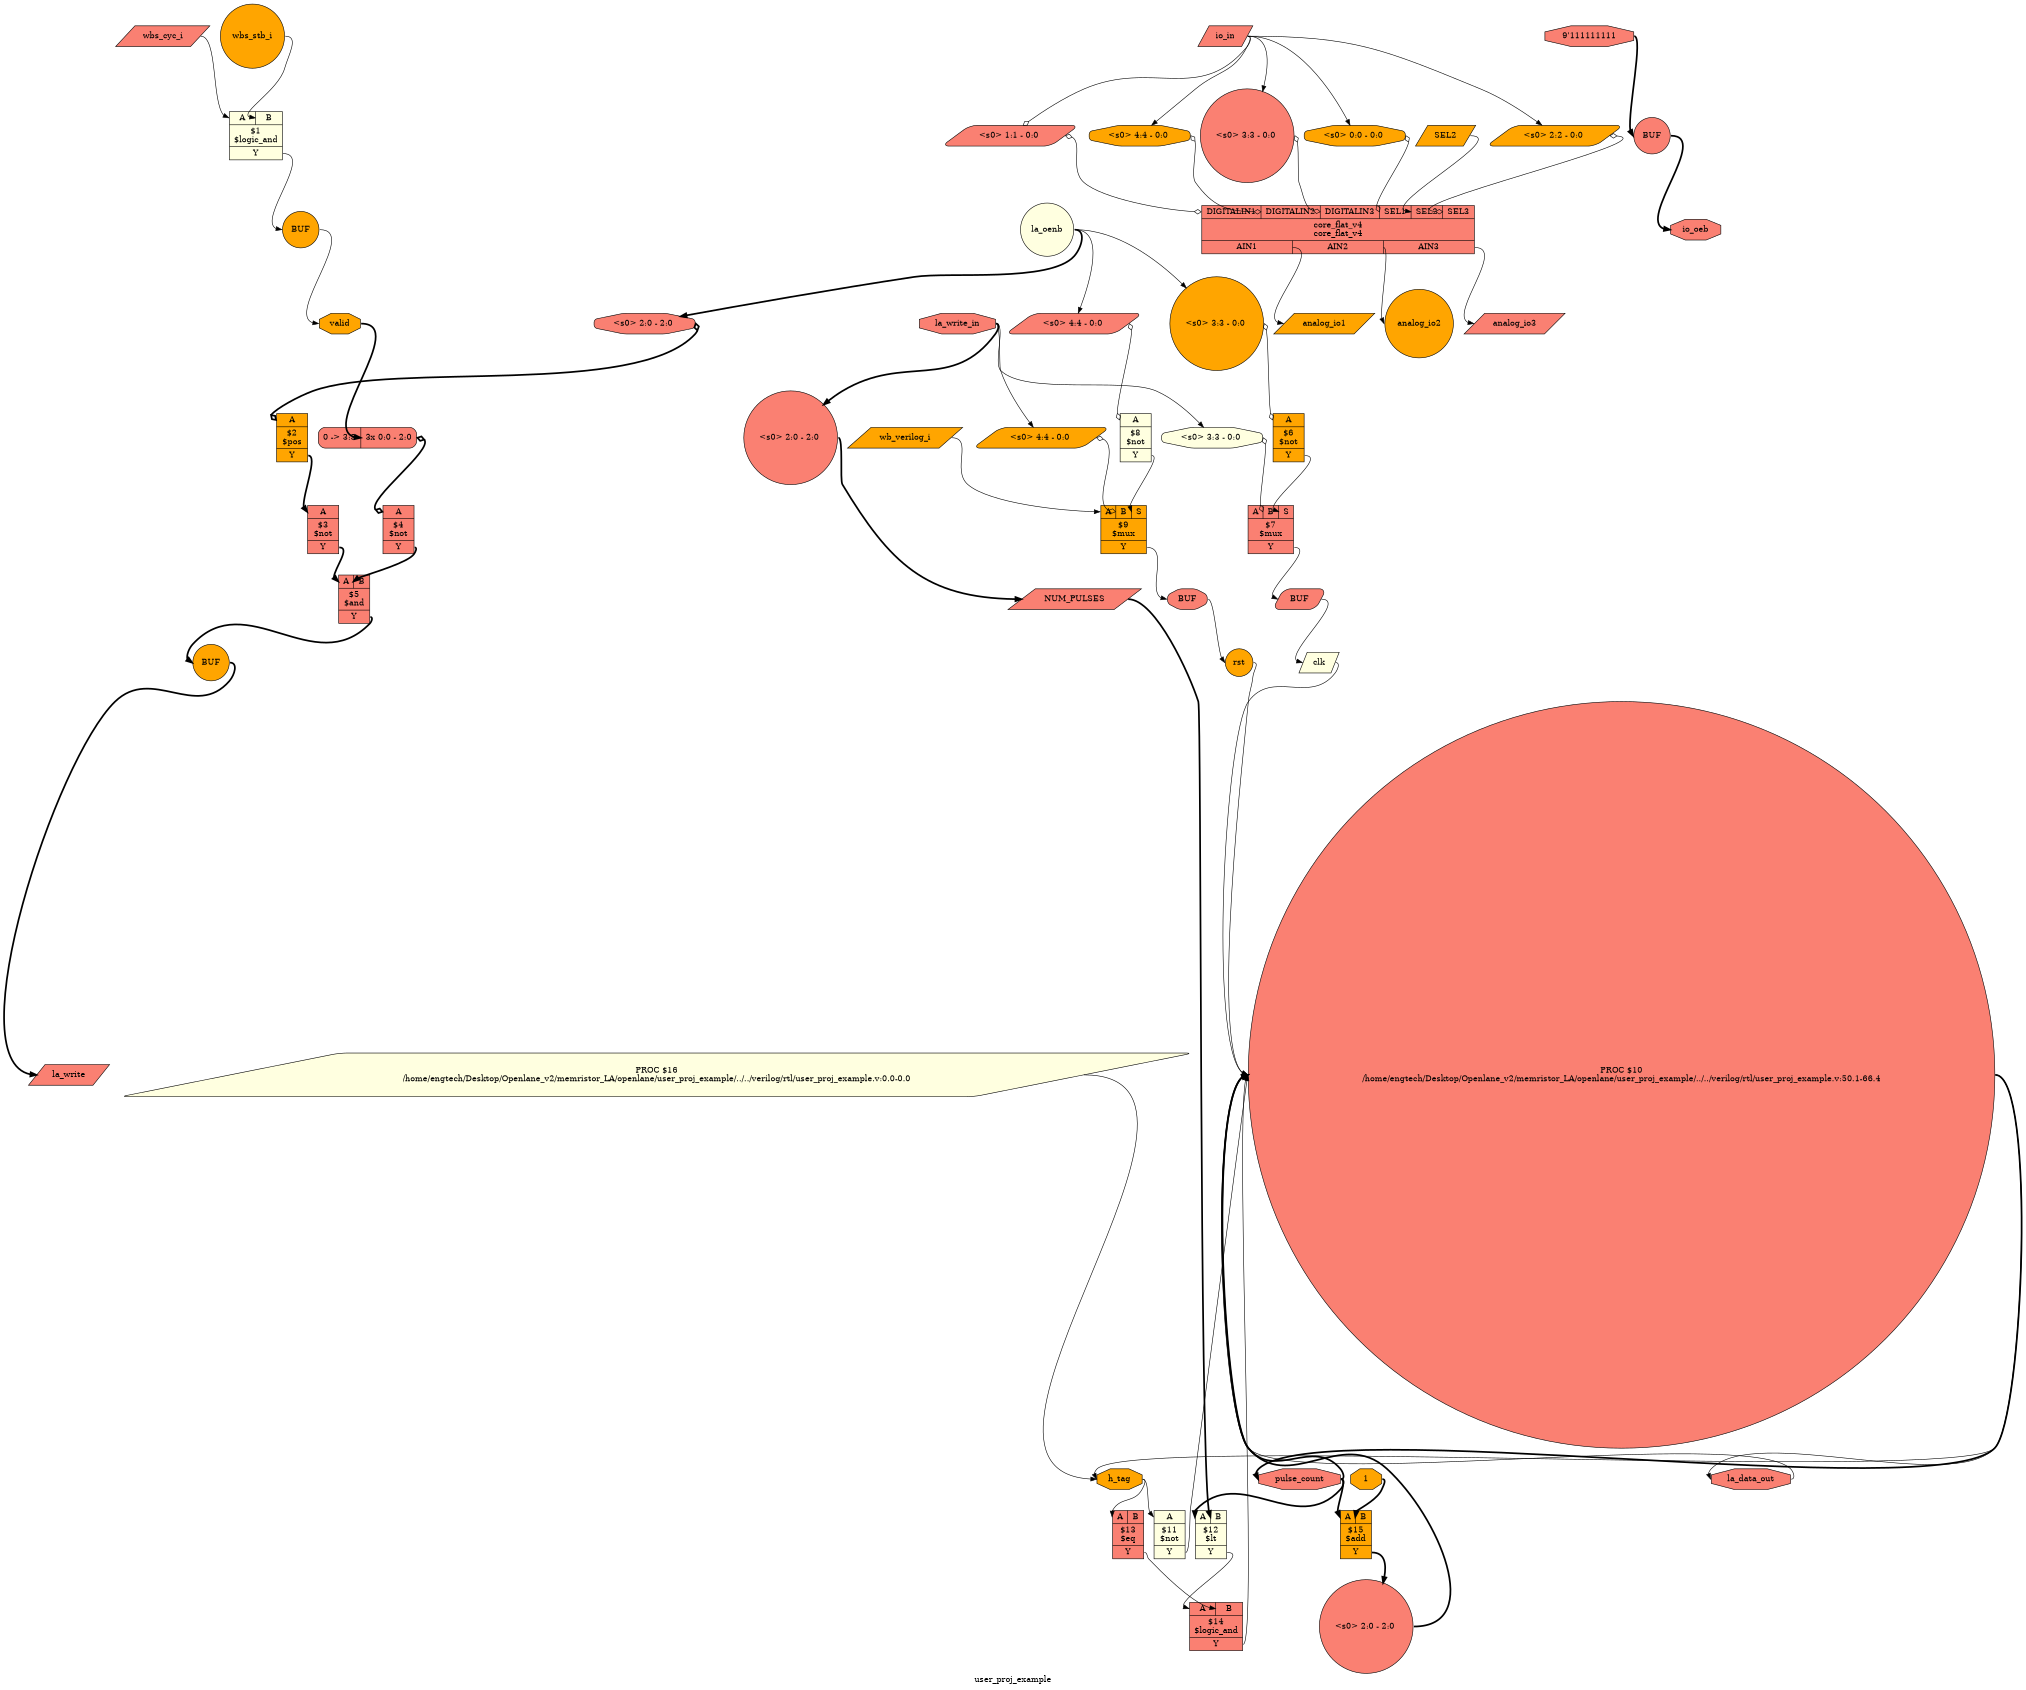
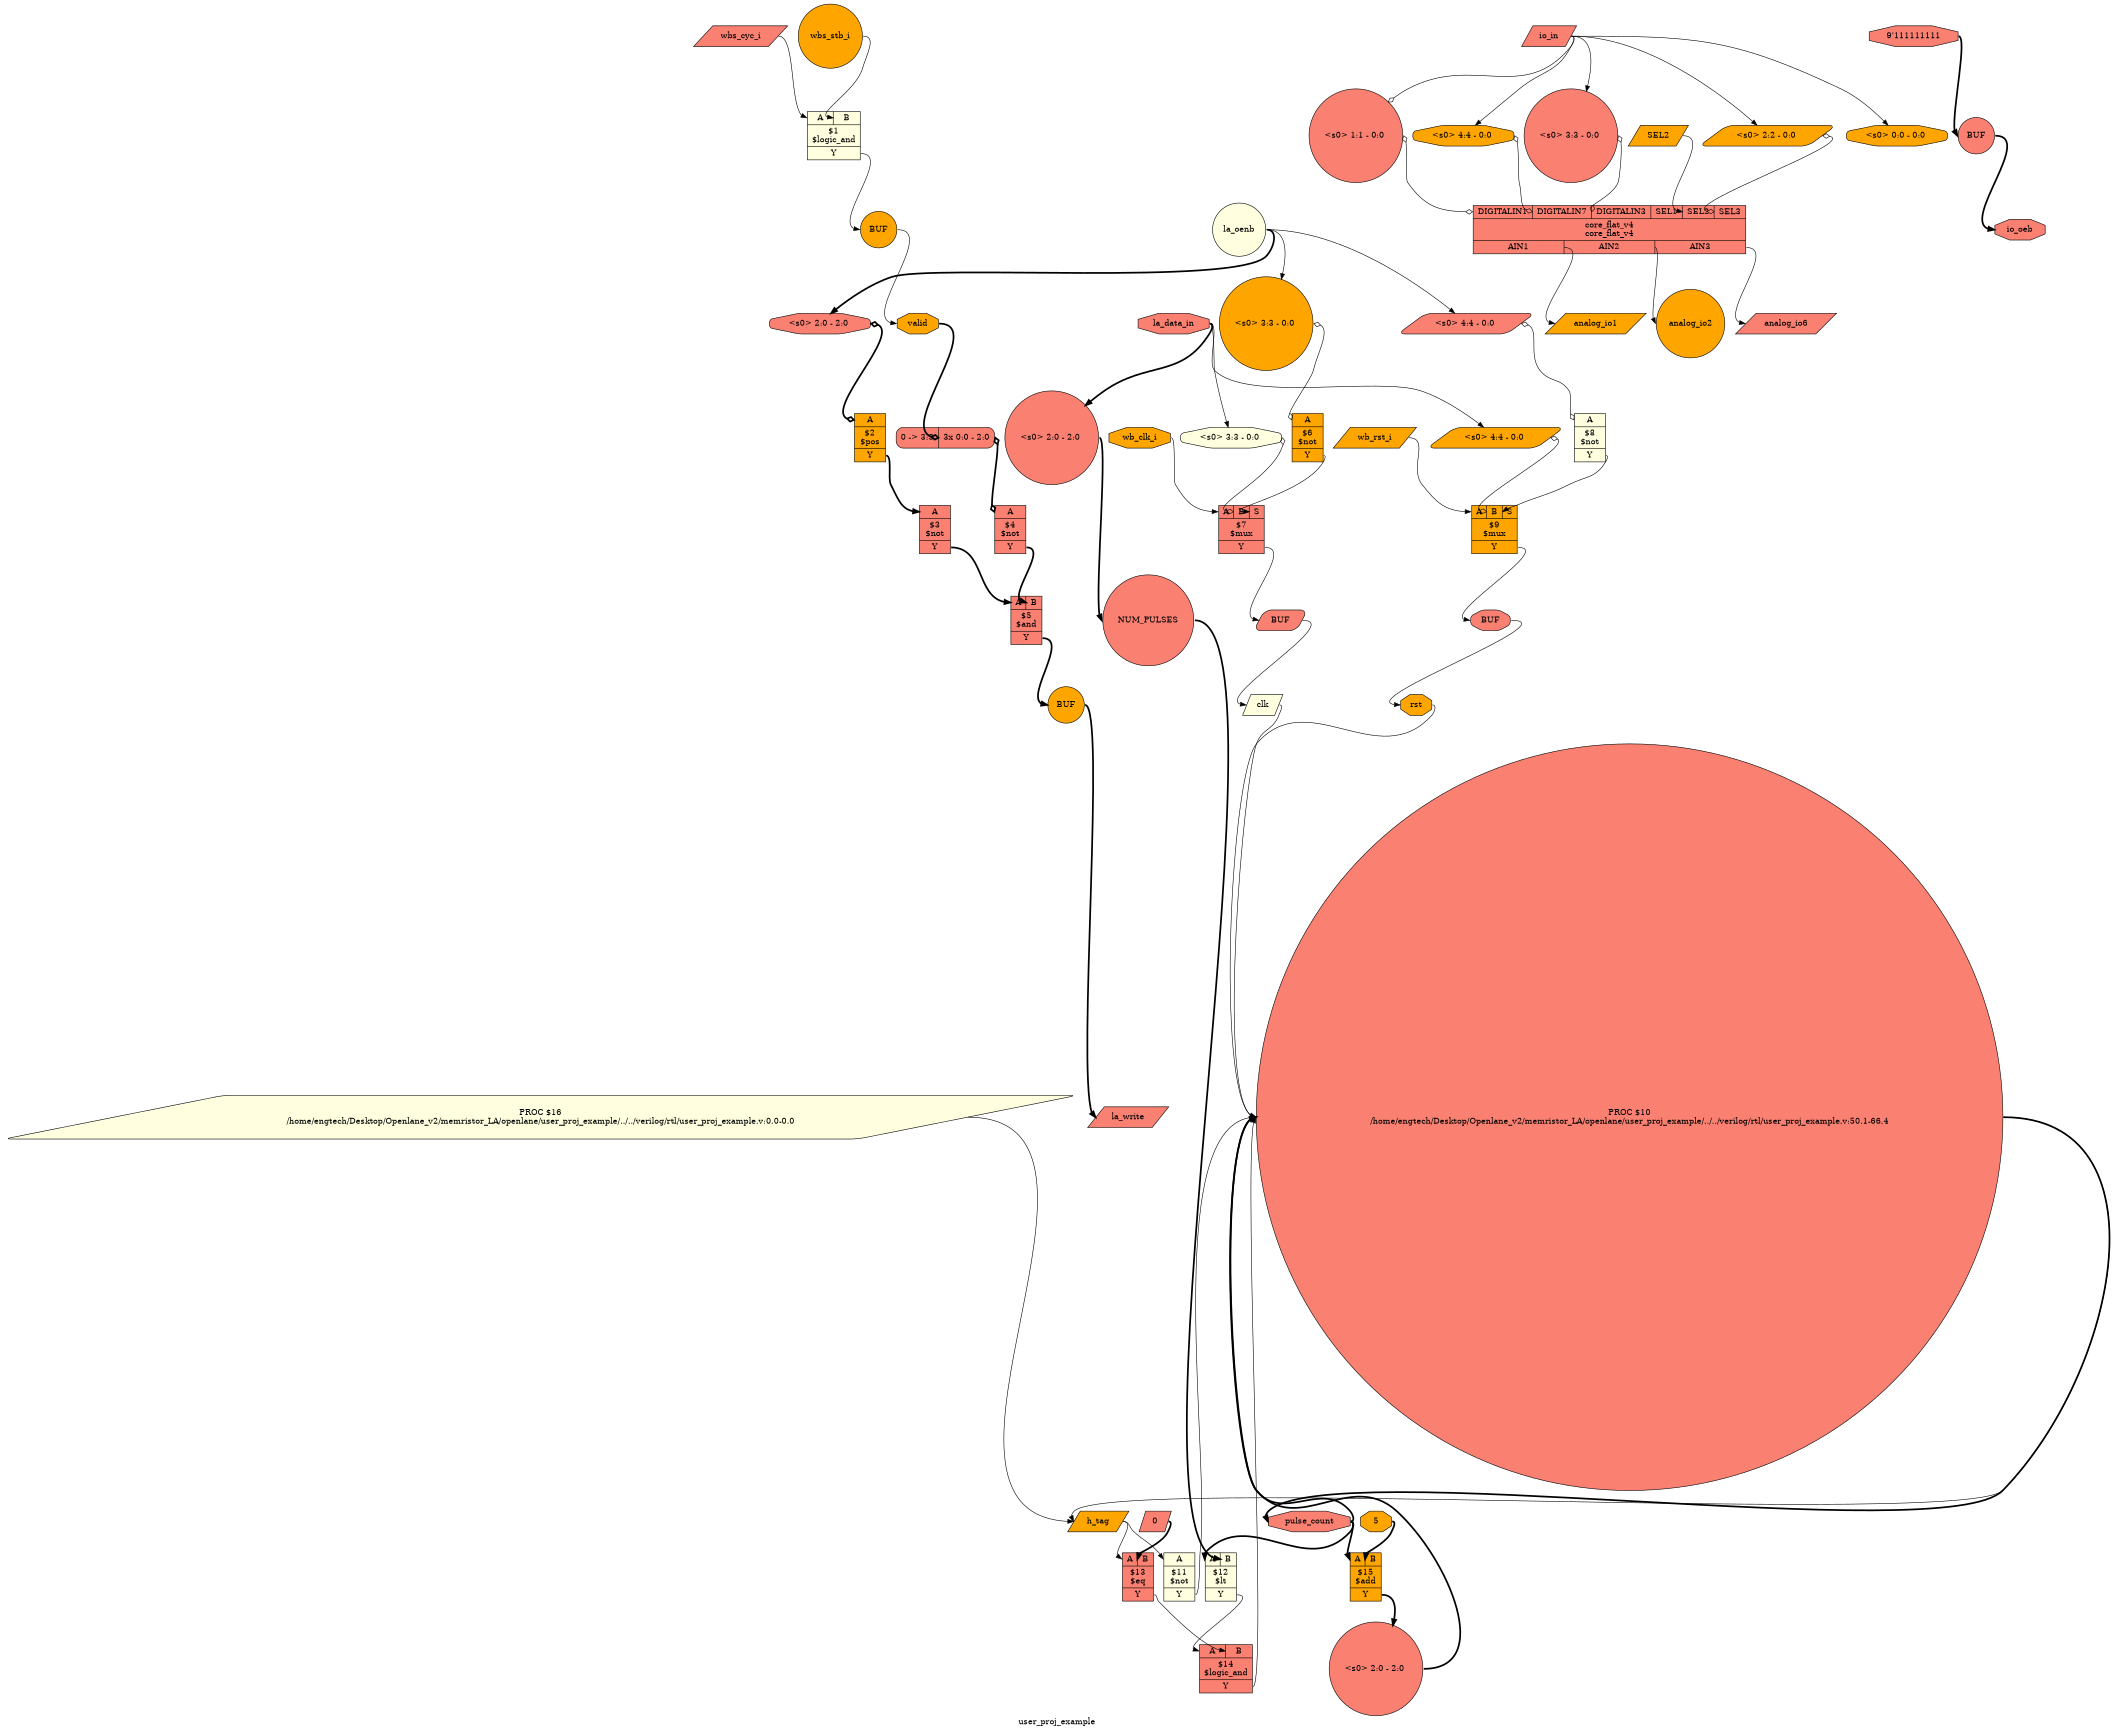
(1010, 136) -> (1356, 136)
(1393, 174) -> none
(1291, 212) -> (1562, 212)
(957, 324) -> (1174, 324)
(1515, 324) -> (1786, 324)
(362, 378) -> (940, 378)
(905, 438) -> (1375, 438)
none -> (1140, 438)
(1075, 599) -> (1148, 620)
(1239, 663) -> (1416, 705)
(1120, 1479) -> (1098, 1522)
(1366, 1479) -> (1376, 1522)
(1751, 1479) -> none
none -> (1155, 1522)
